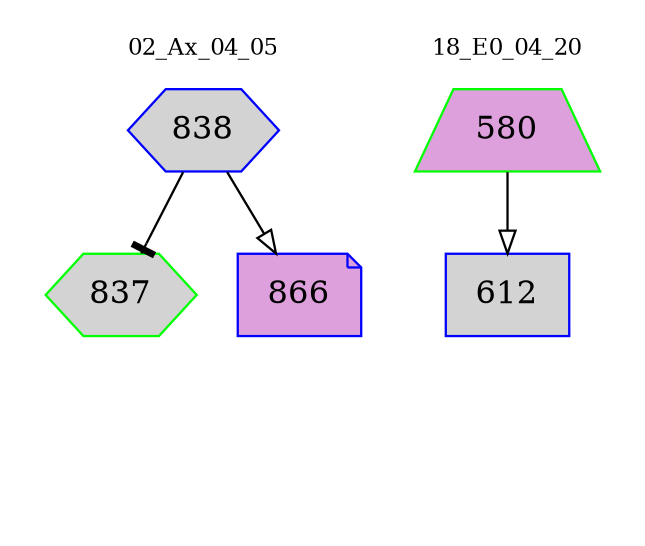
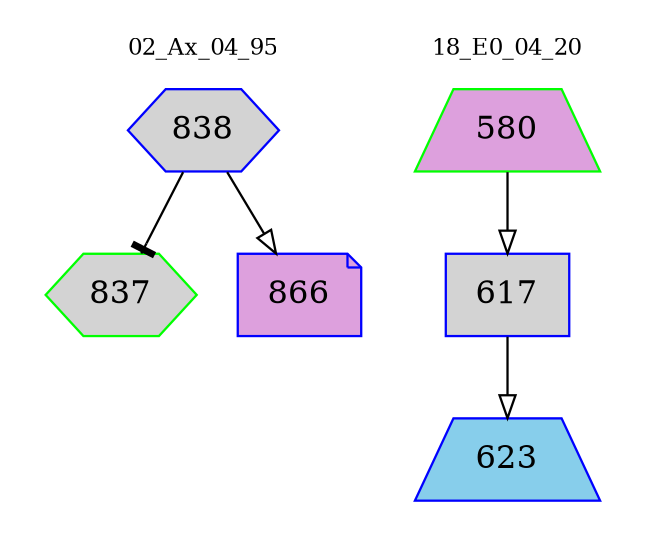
(203, 49) -> (203, 49)
(508, 295) -> (508, 295)
none -> (508, 460)
